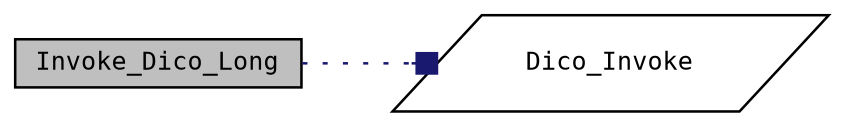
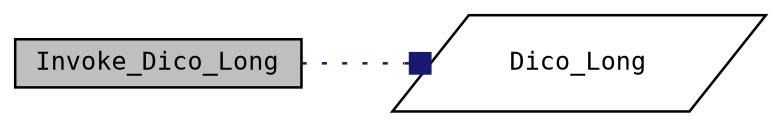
(611, 63) -> (579, 63)
